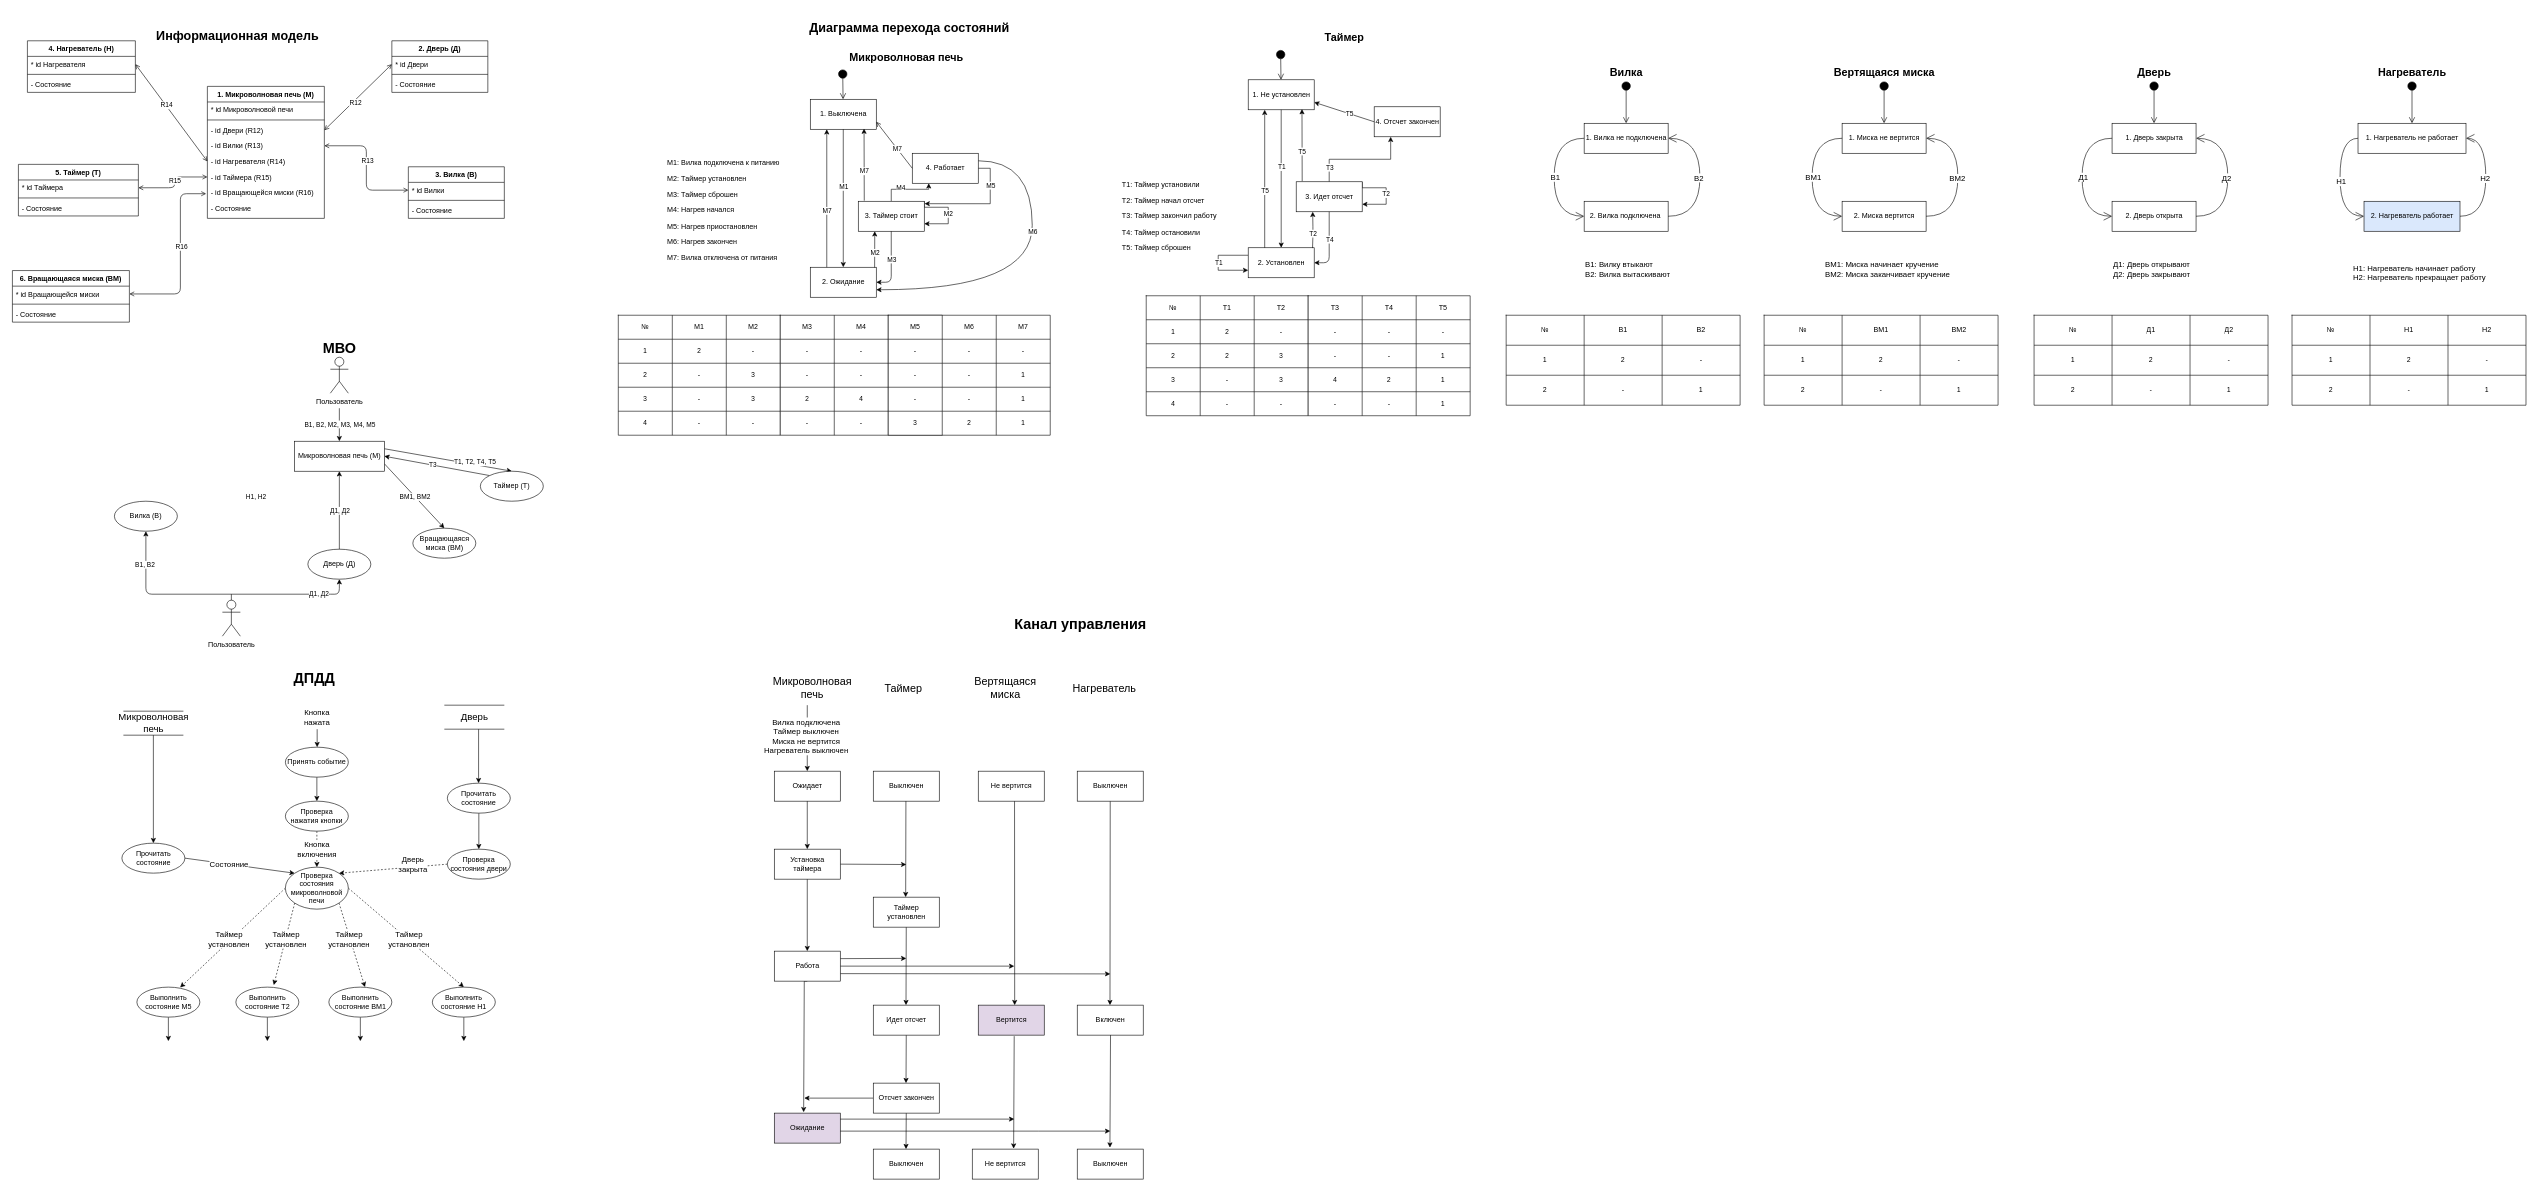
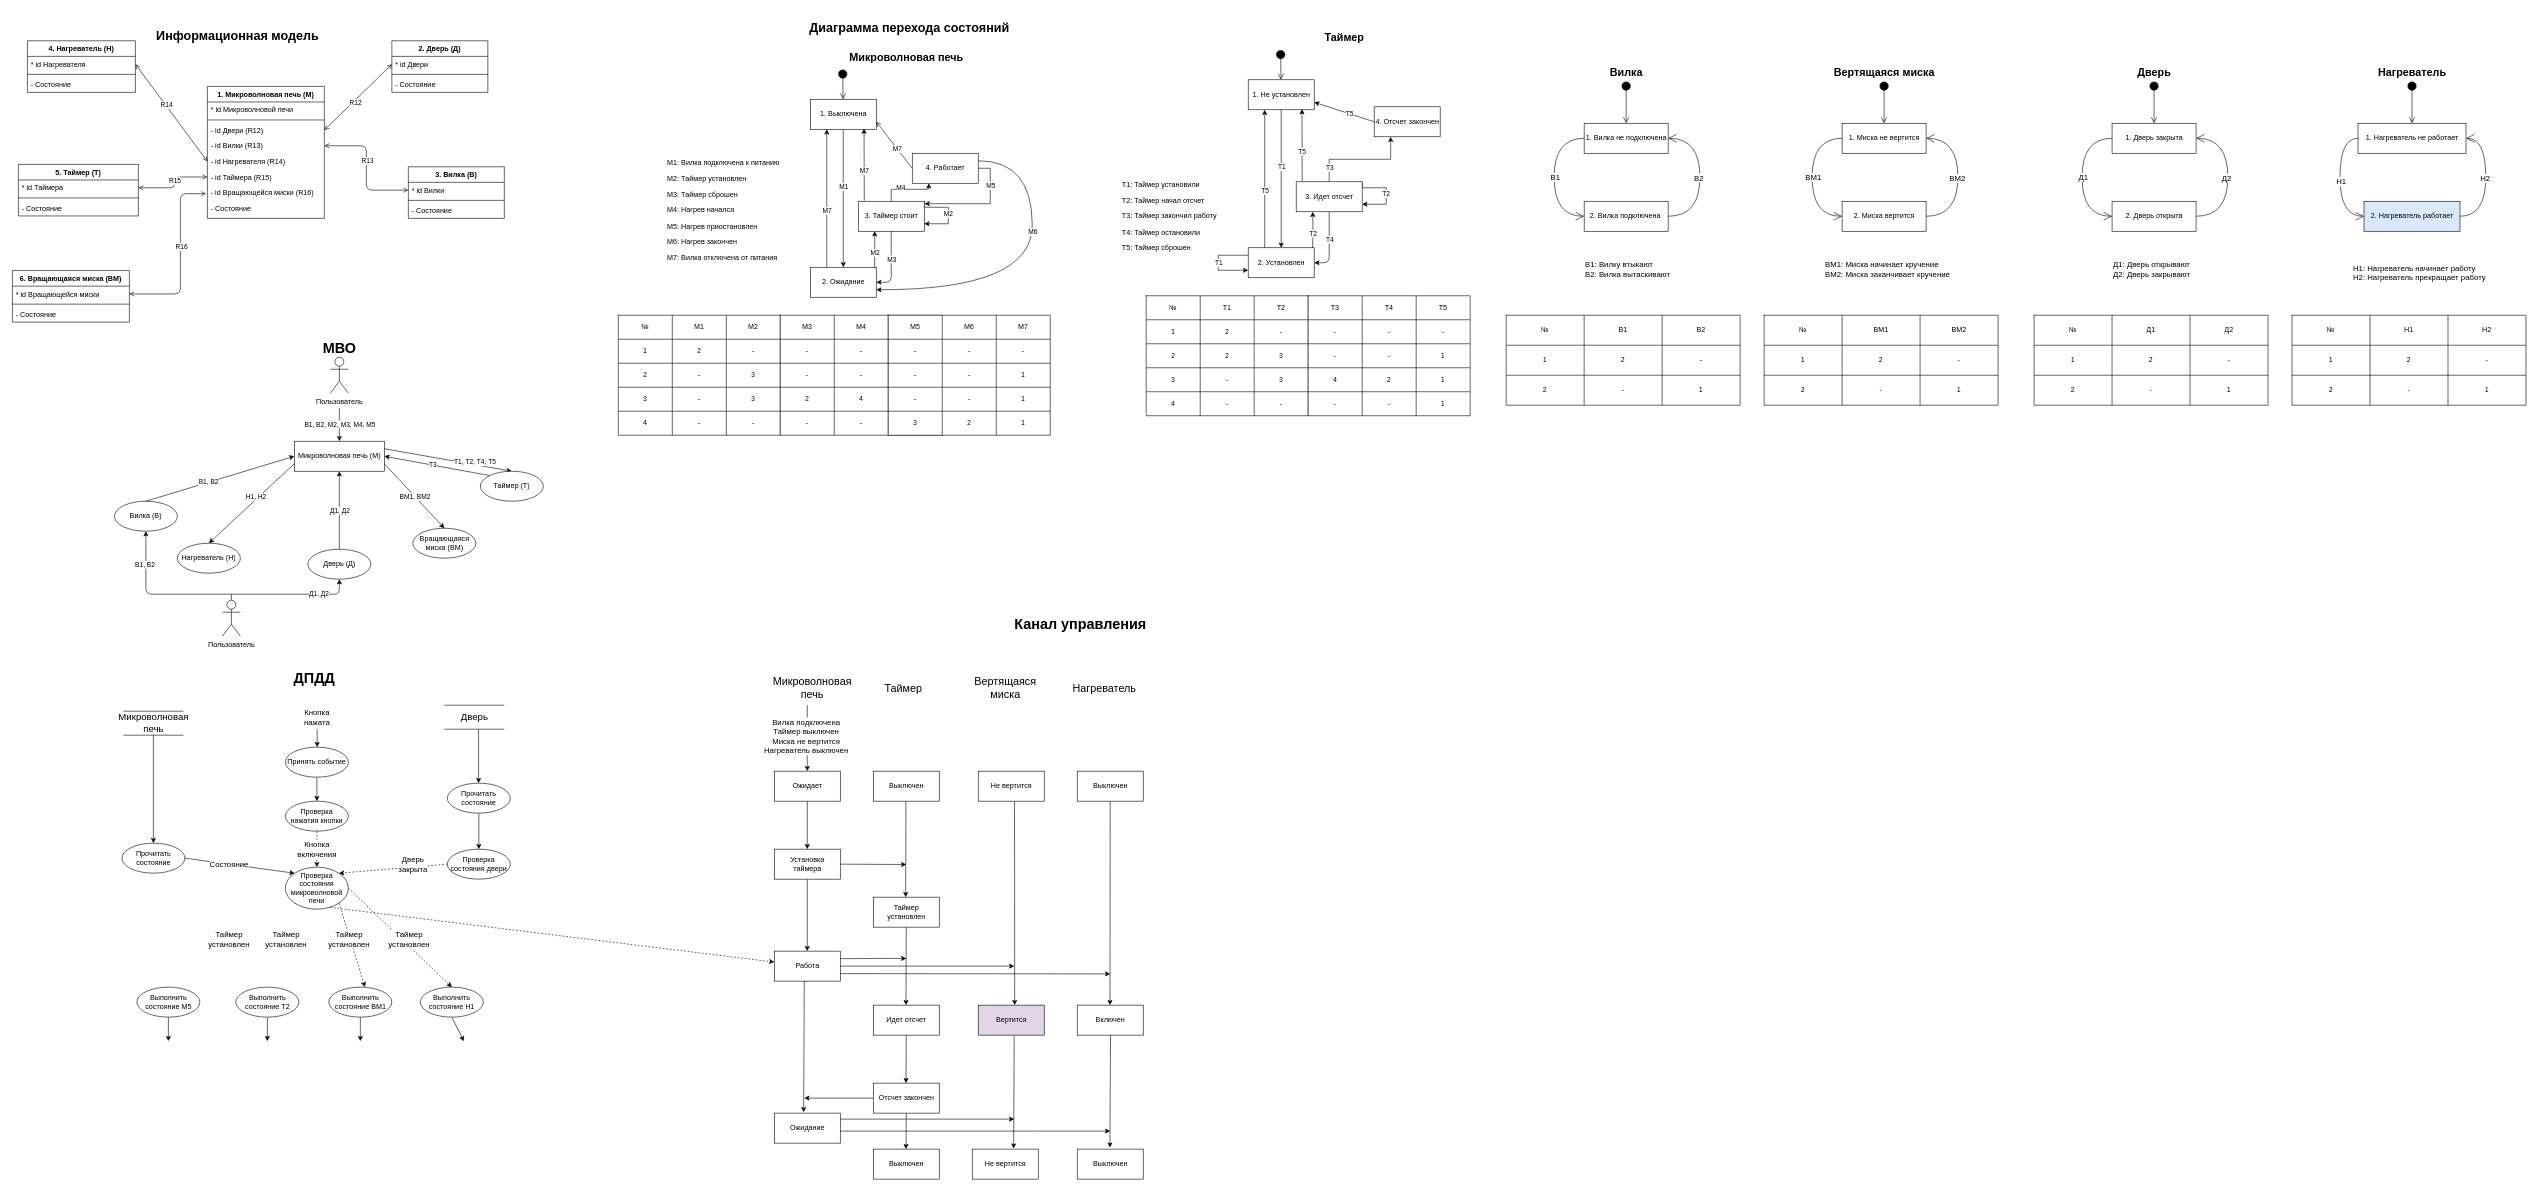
none -> (220, 479)
none -> (219, 534)
none -> (209, 558)
(259, 913) -> none
(277, 972) -> (494, 928)
(464, 1002) -> (452, 1002)
(807, 1128) -> (807, 1128)
